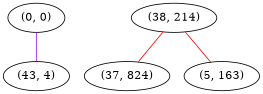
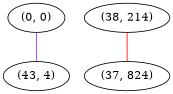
(222, 76) -> none
